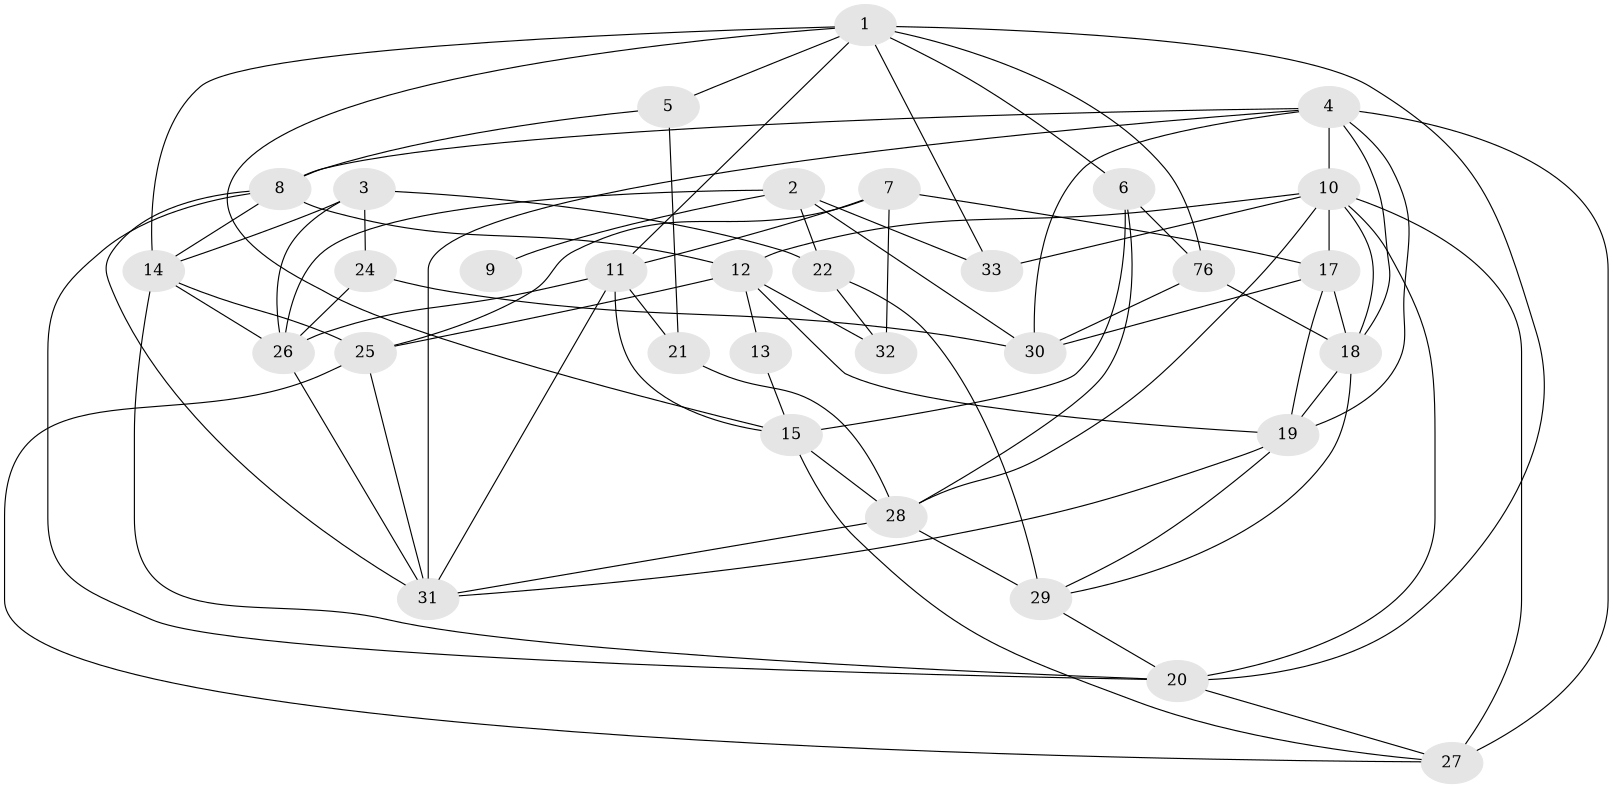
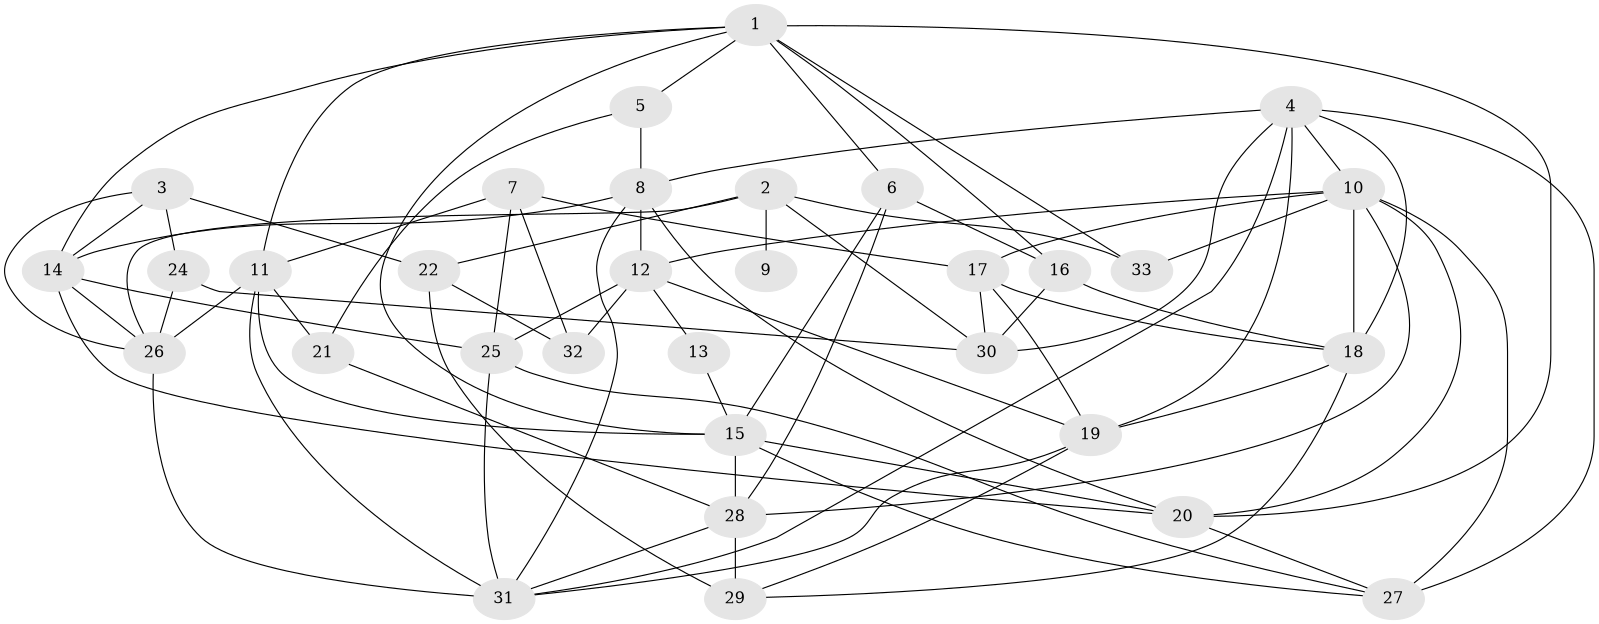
(1204, 271) -> (1060, 271)
(1109, 640) -> (930, 471)
